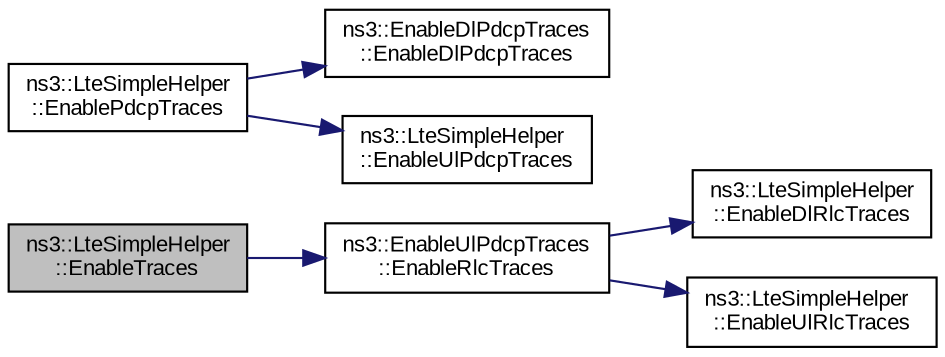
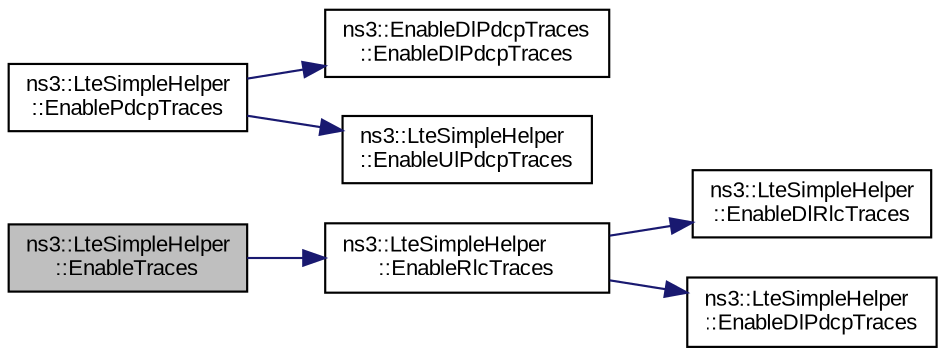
(467, 258) -> (467, 258)
(812, 312) -> (812, 312)
